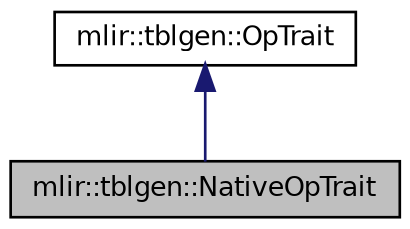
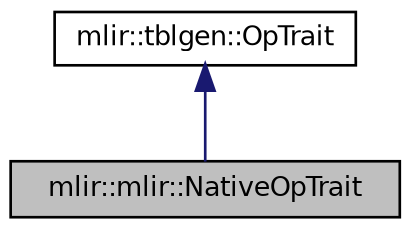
(205, 189) -> (205, 189)
